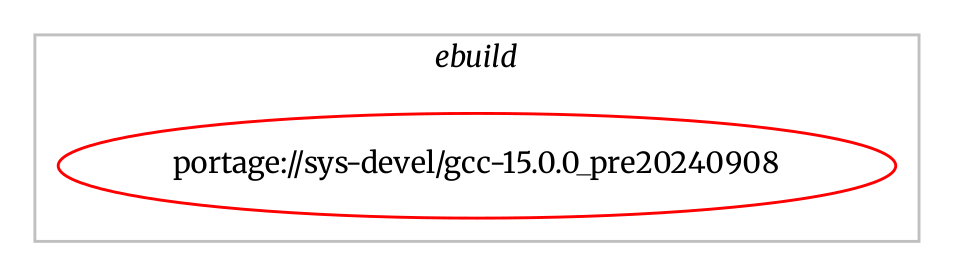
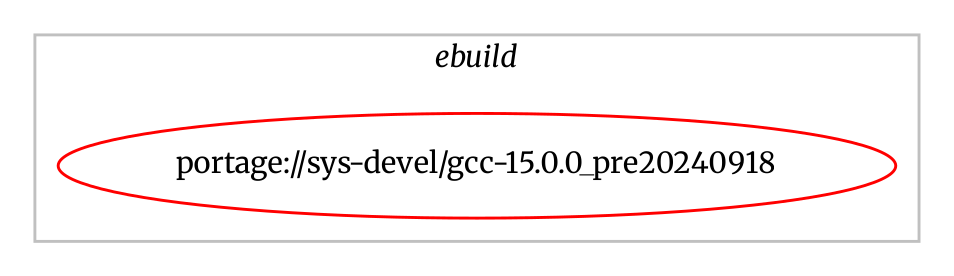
(477, 166) -> (477, 166)
